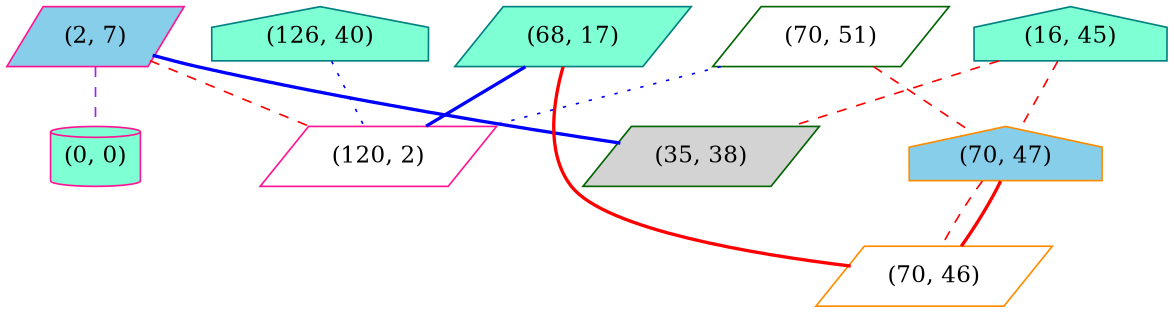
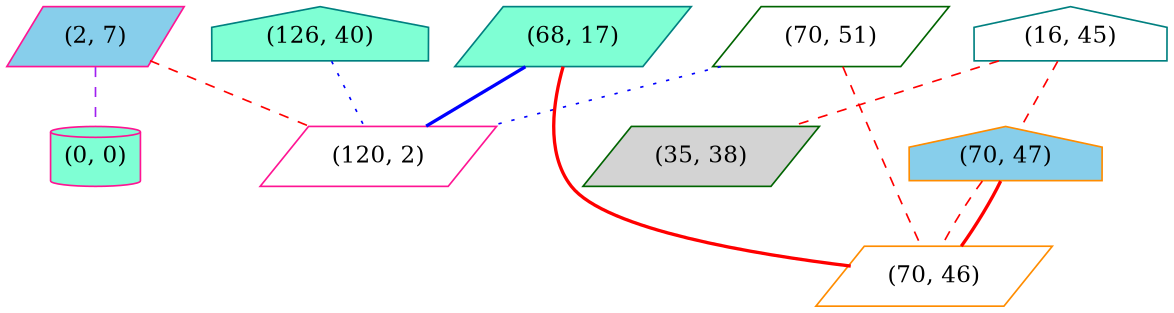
(1071, 37) -> (1071, 37)
(923, 100) -> (881, 157)
(385, 104) -> none
